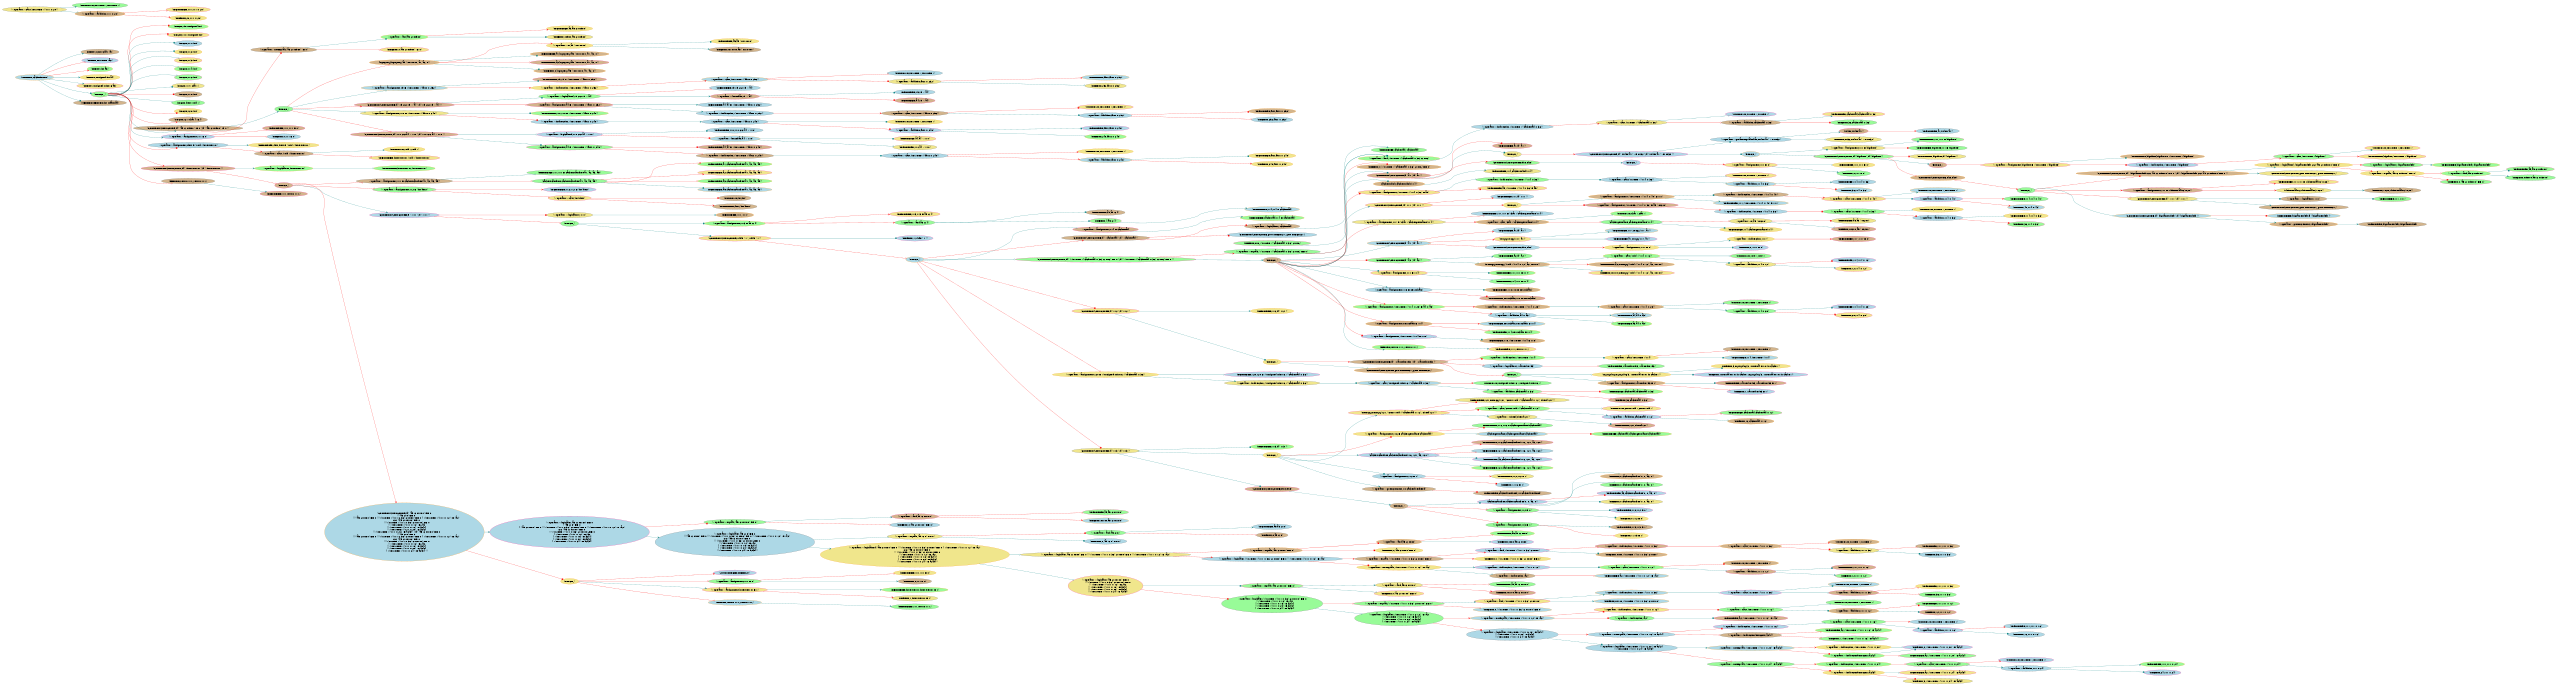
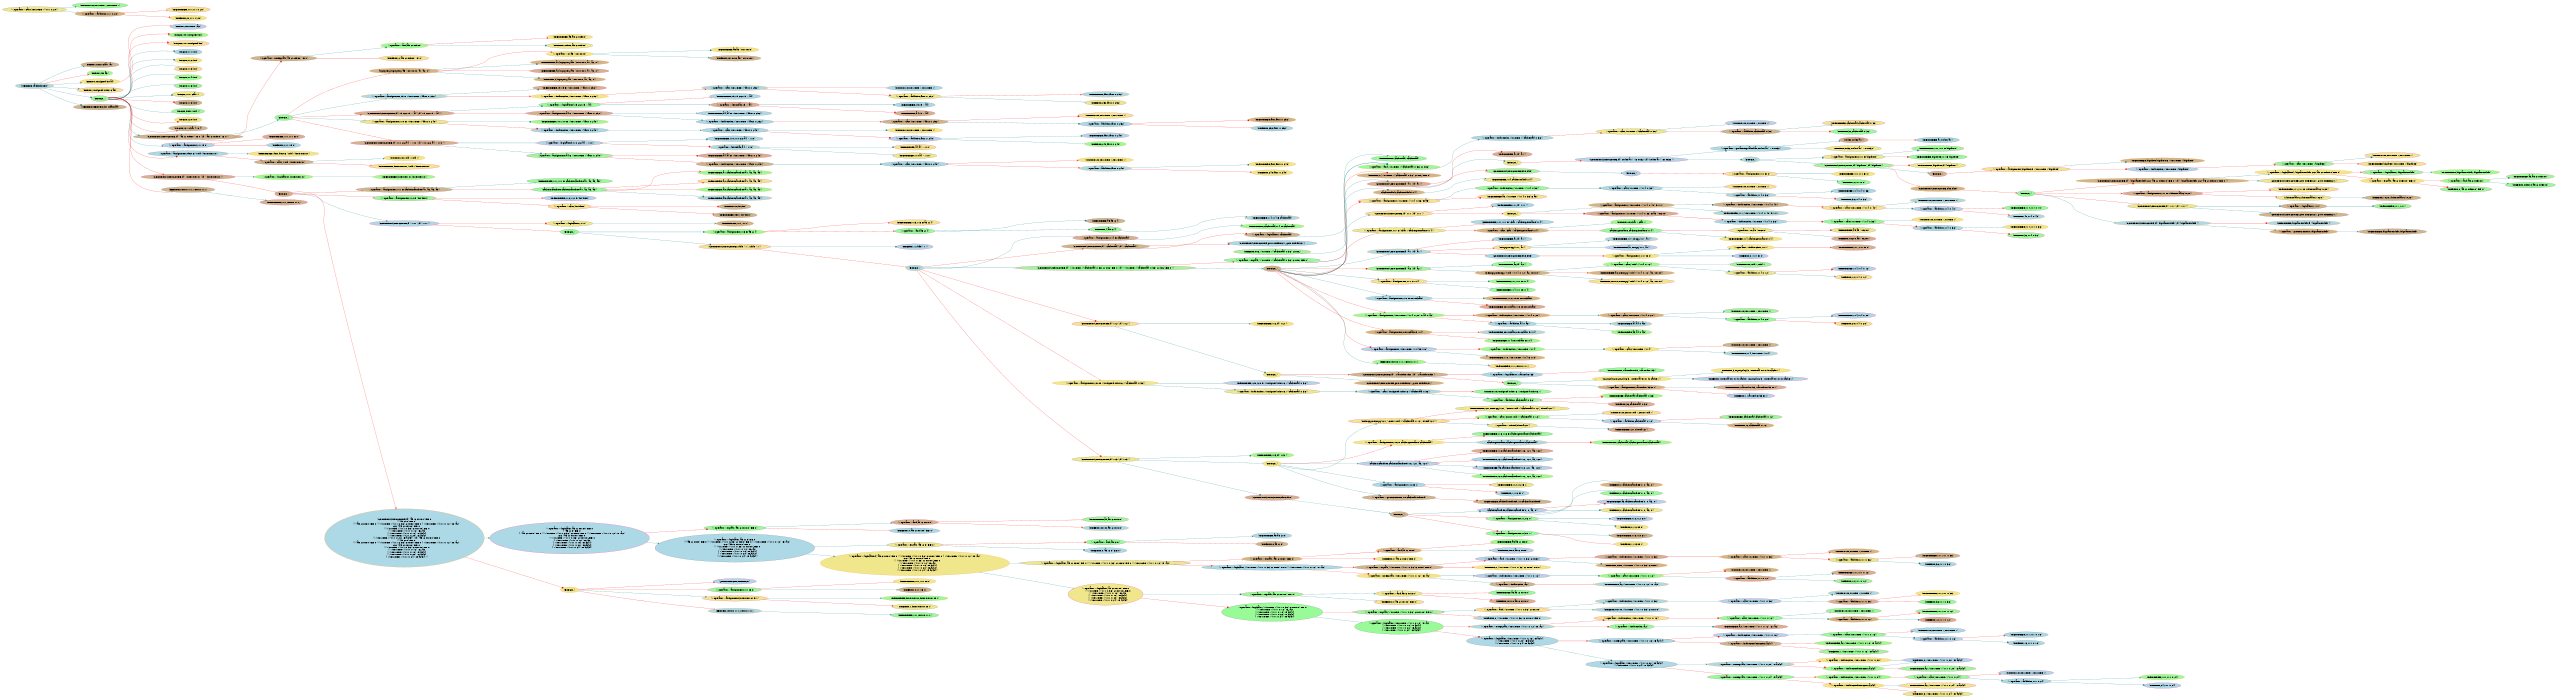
(62, 67) -> (129, 40)
(1461, 360) -> (1458, 349)
